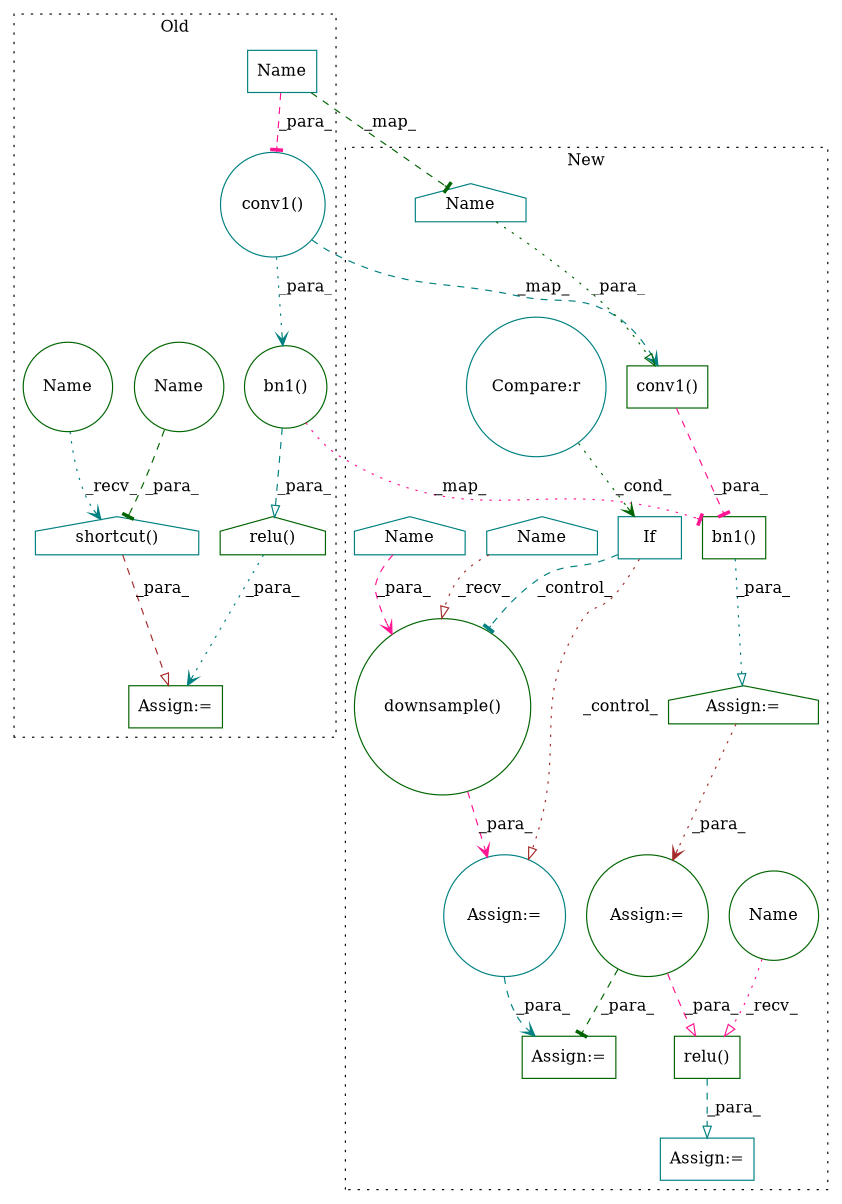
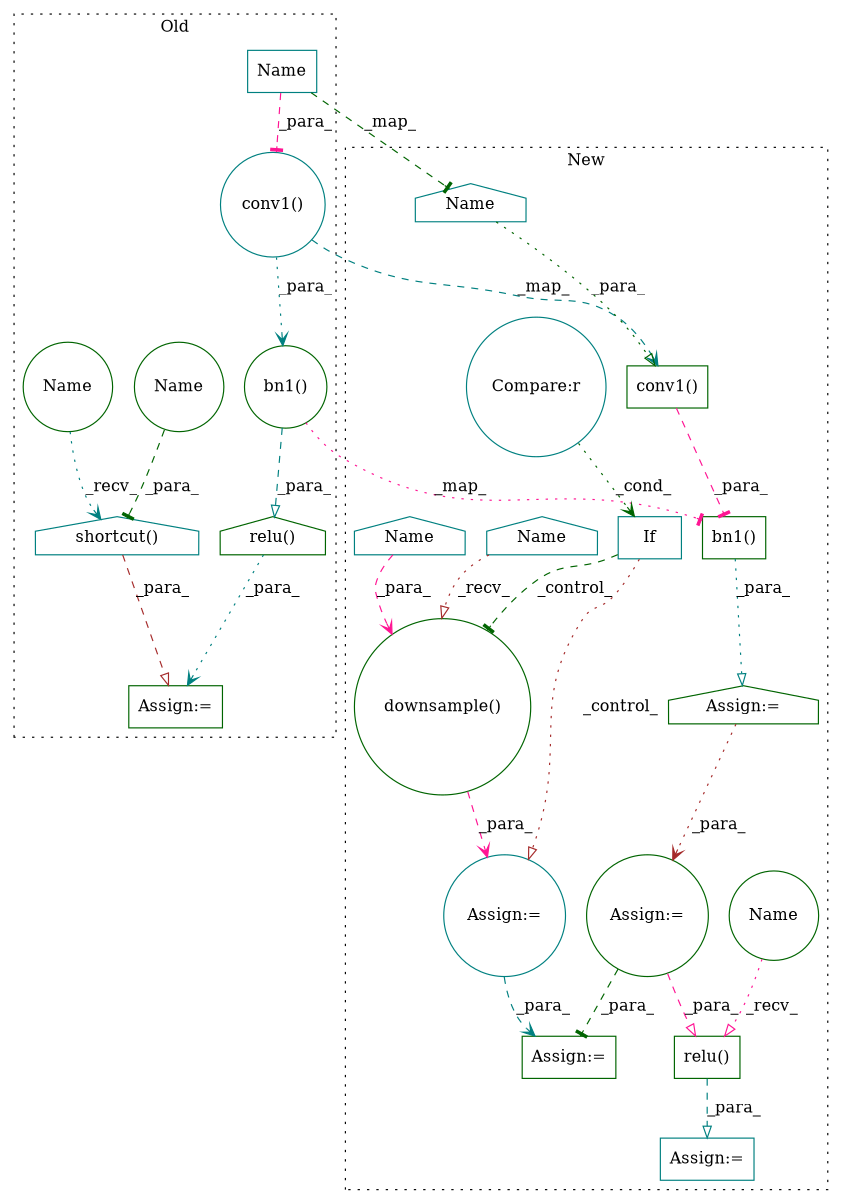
(546, 575) -> (546, 575)
